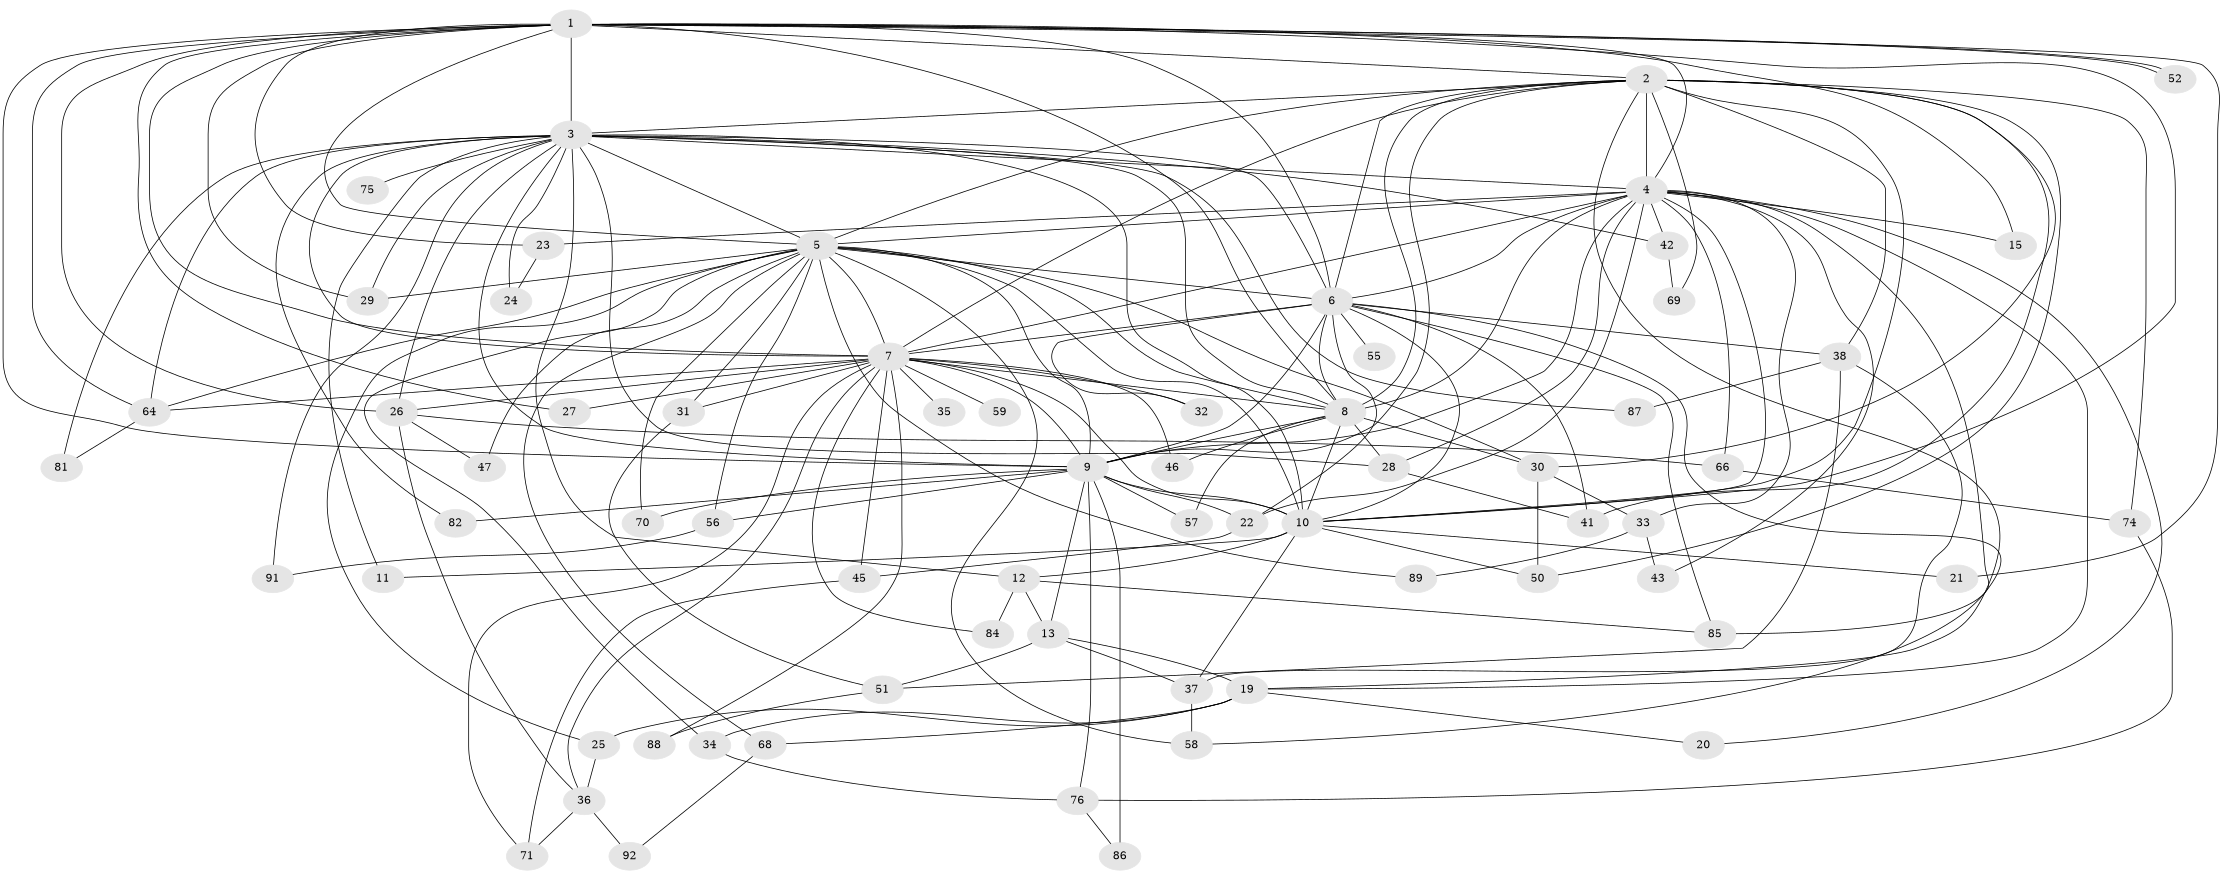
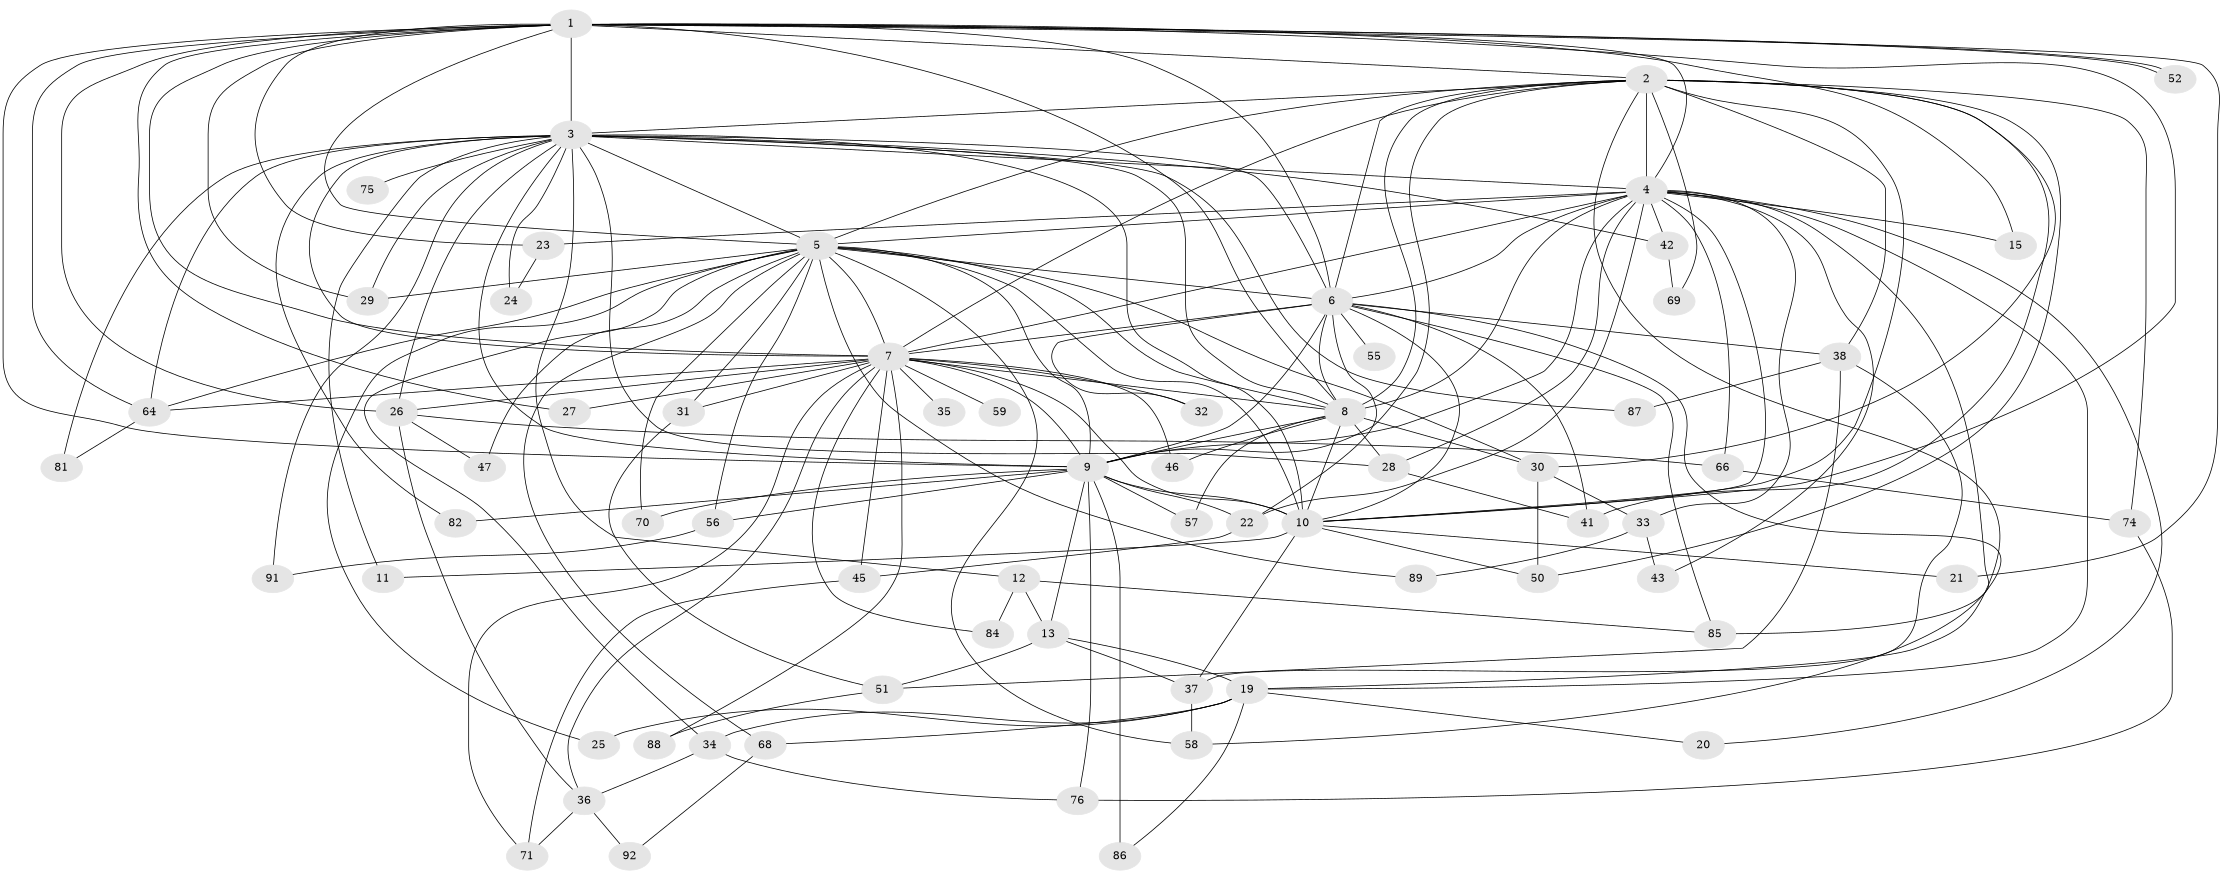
(1165, 562) -> none
(592, 773) -> (648, 774)
(1099, 829) -> (1201, 783)
